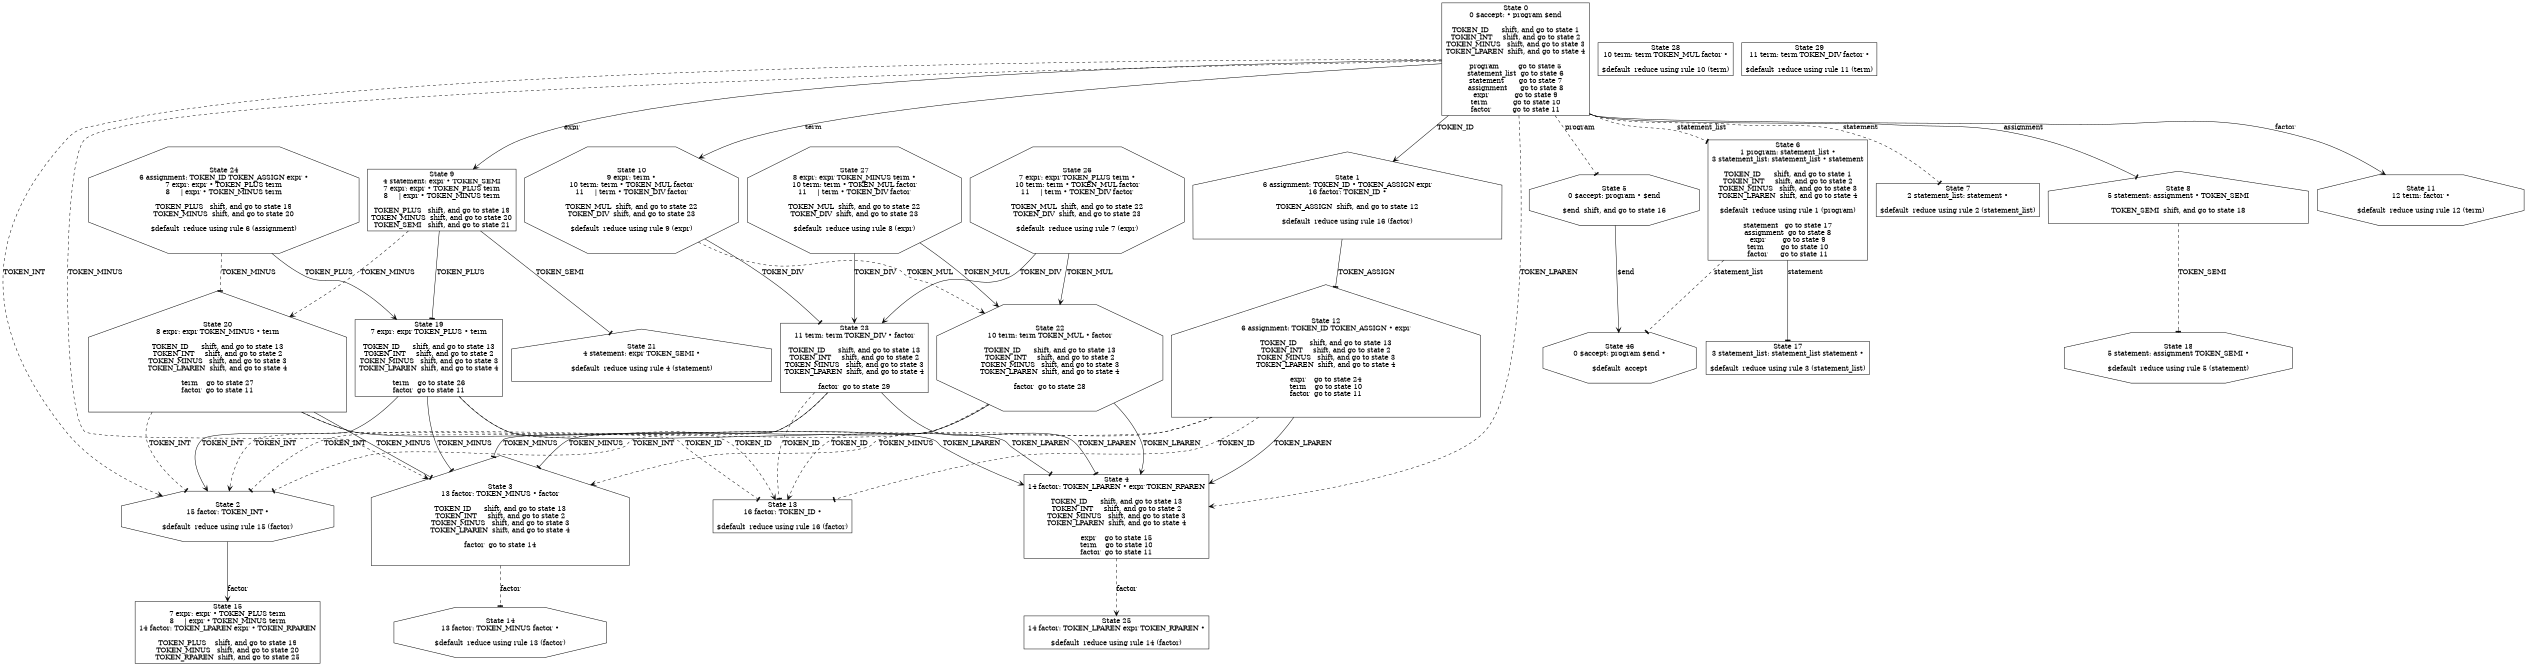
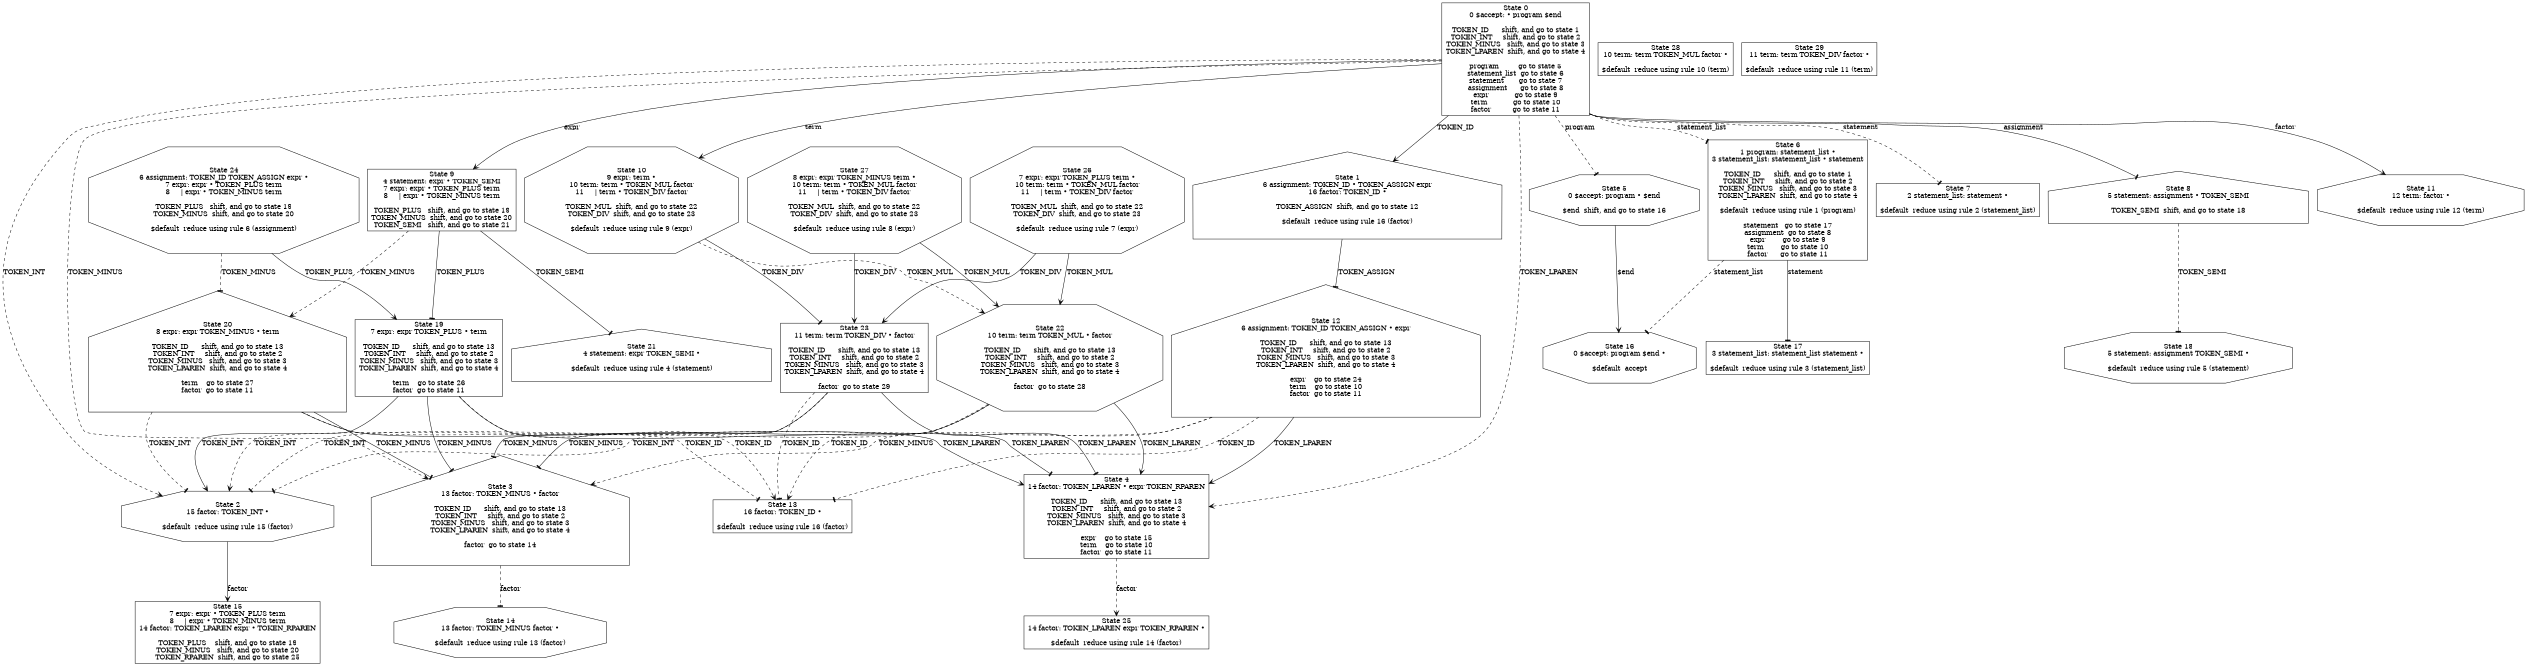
(1620, 358) -> (1620, 358)
